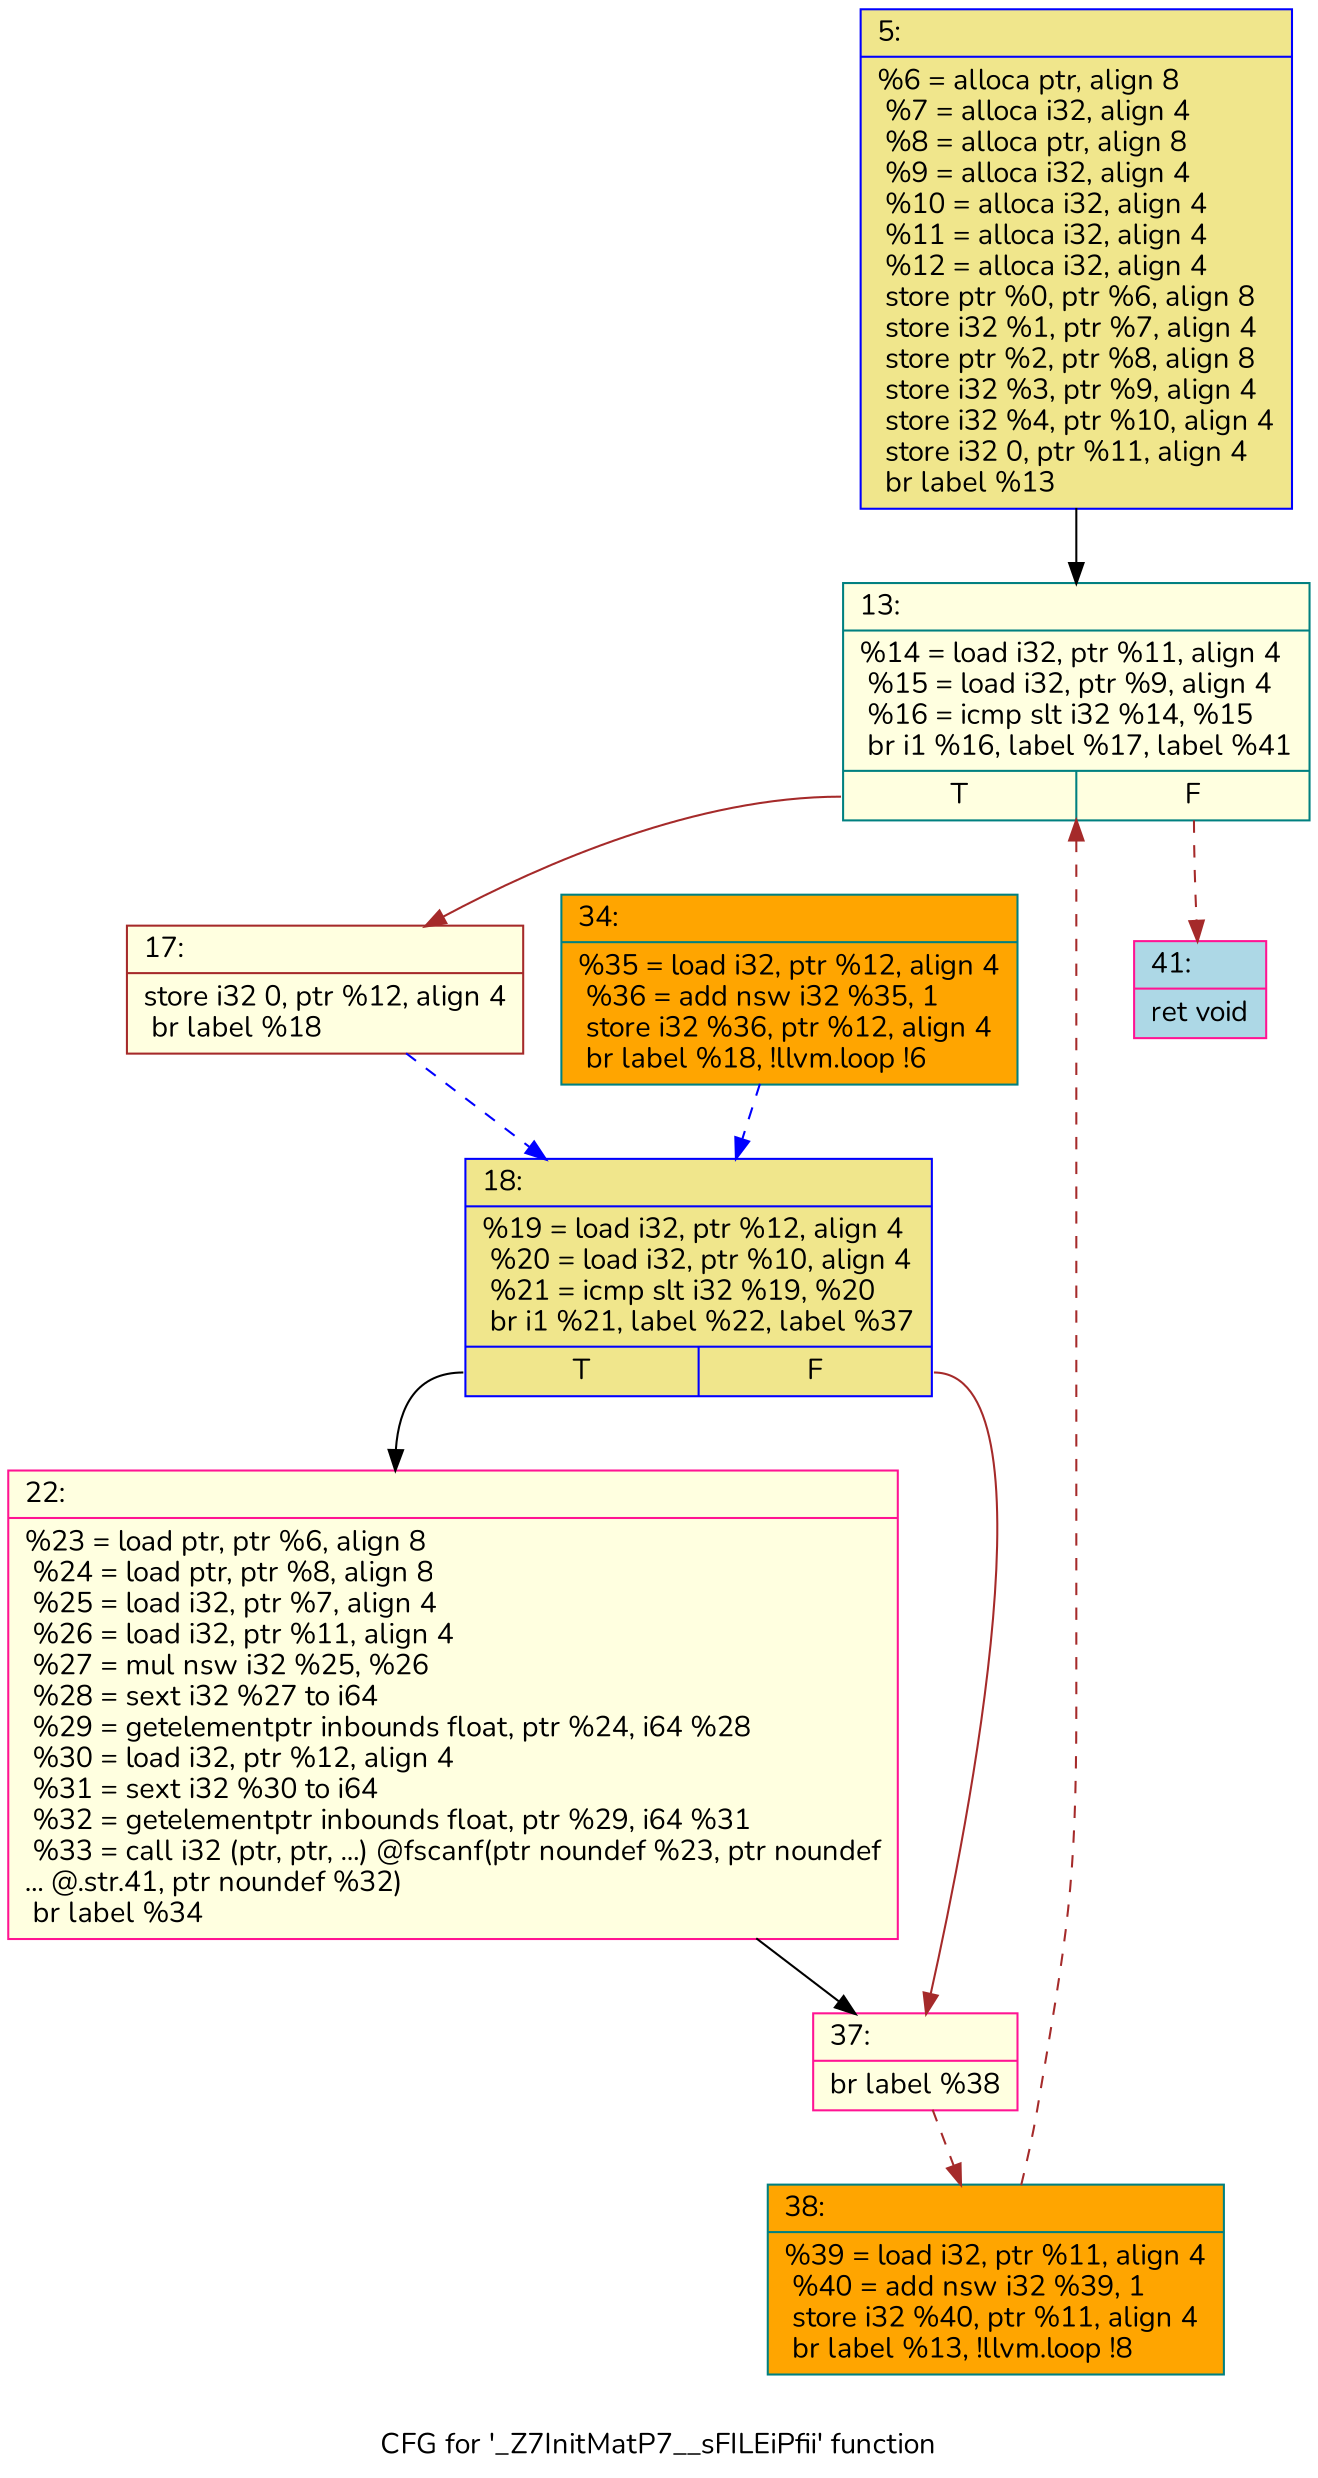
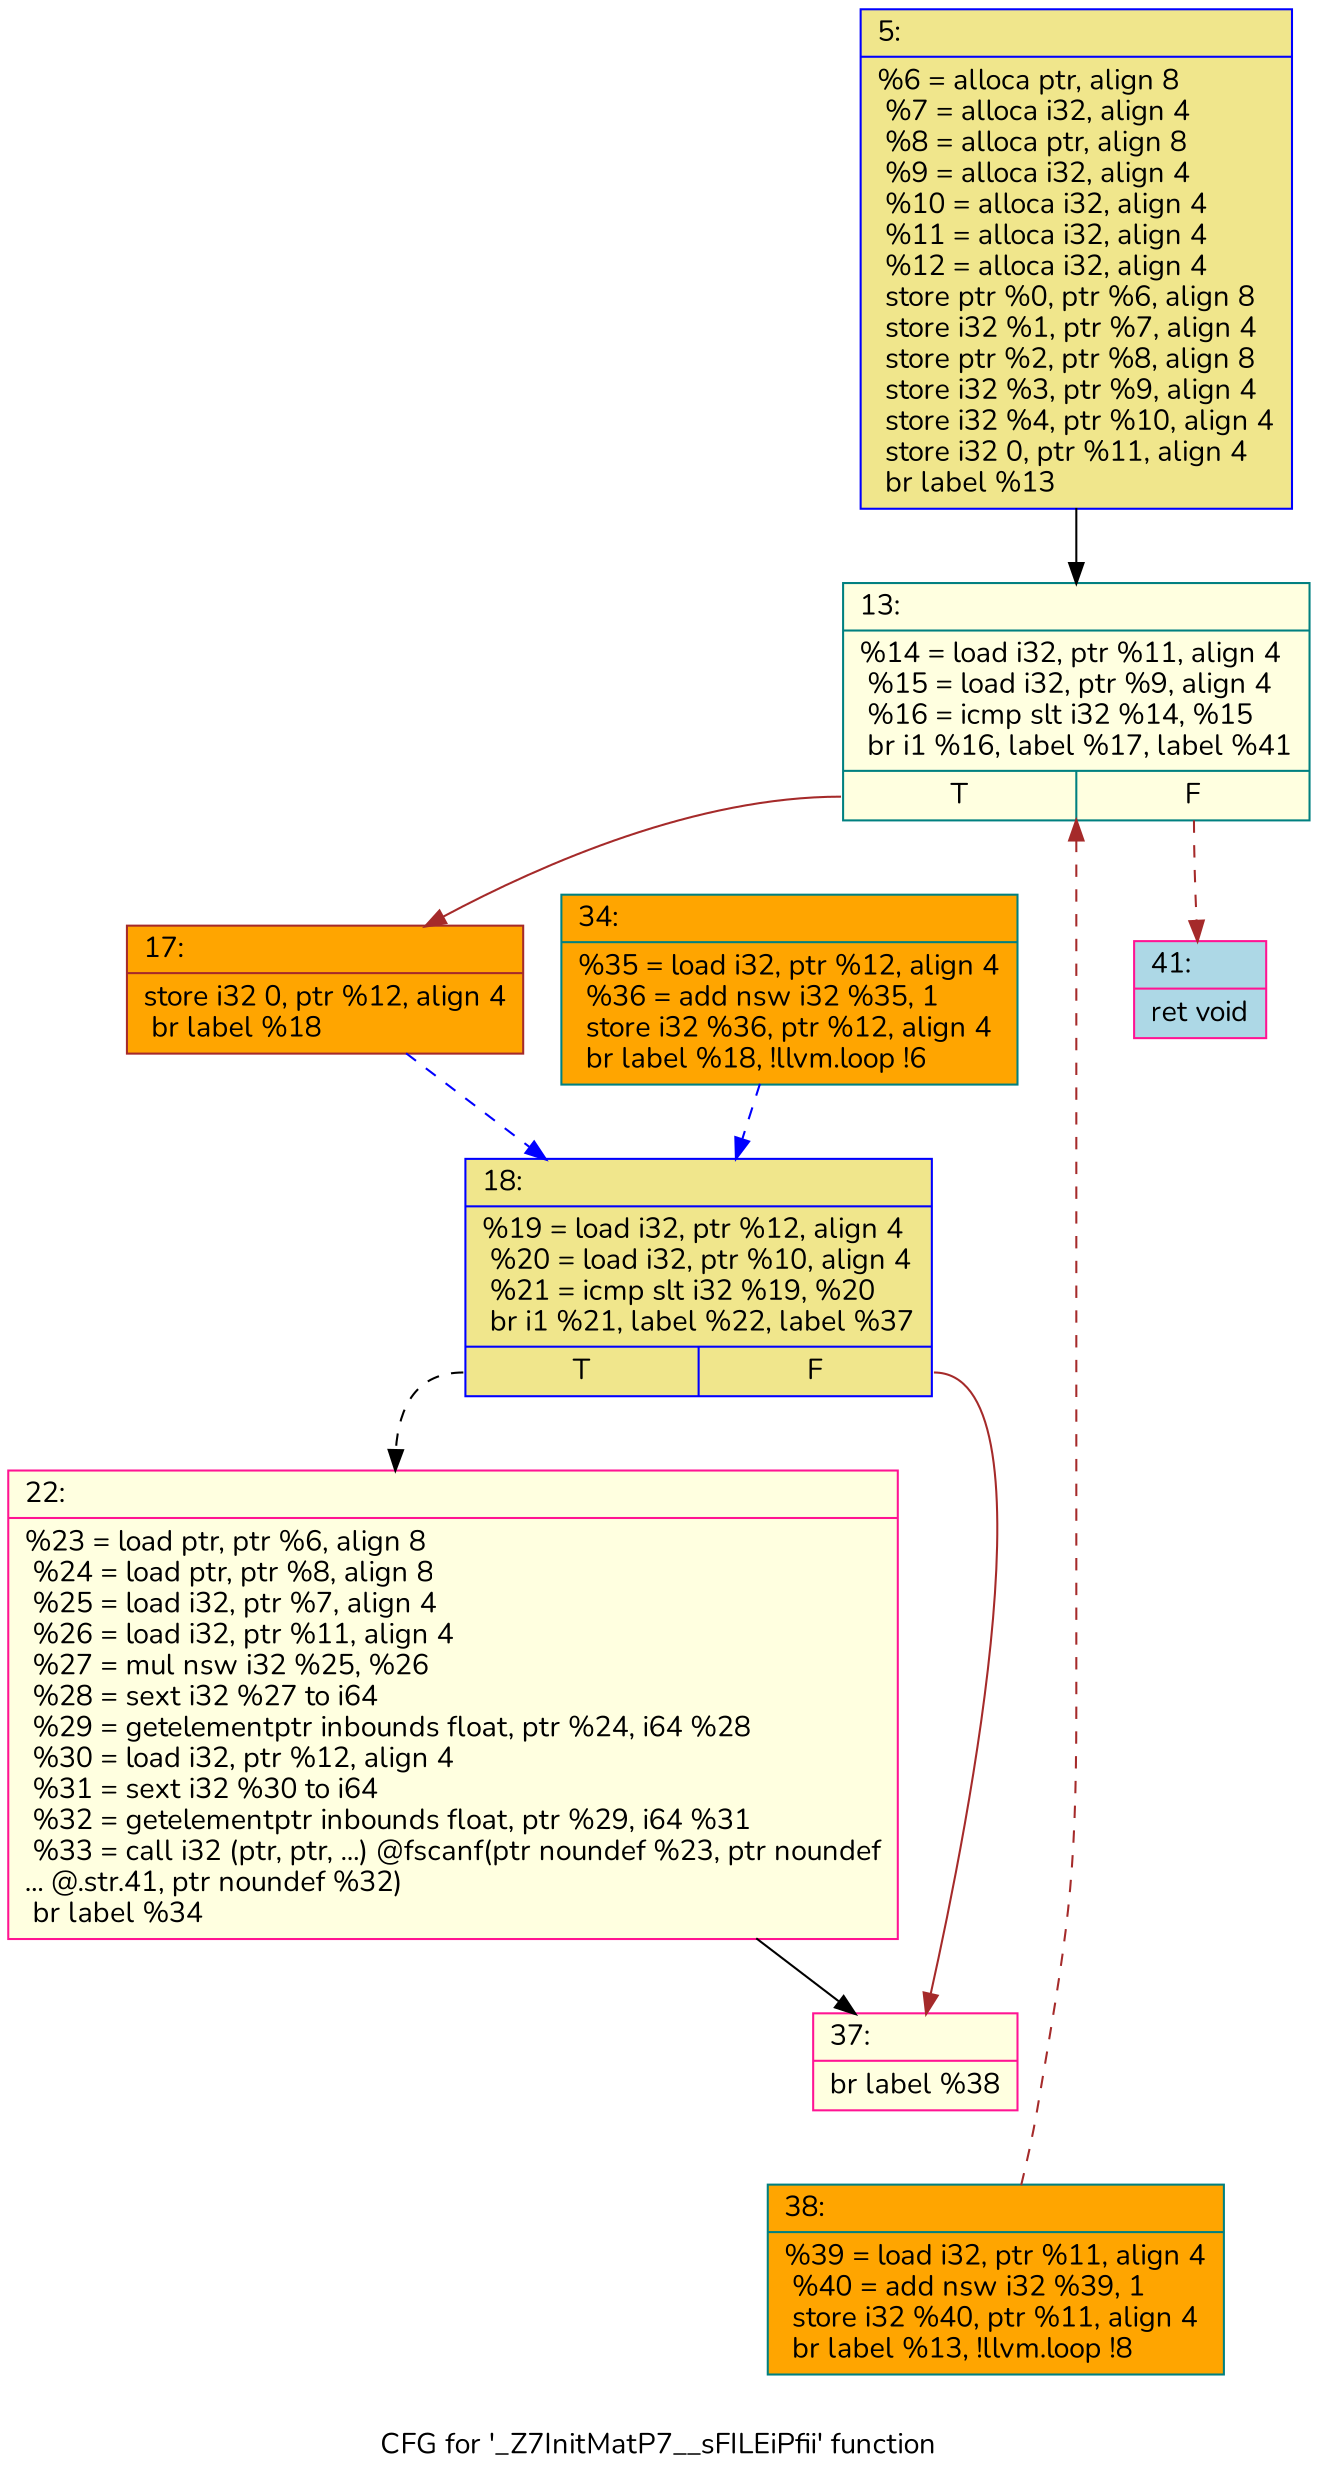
(325, 990) -> (325, 990)
(413, 1396) -> (413, 1396)
(943, 2138) -> none
